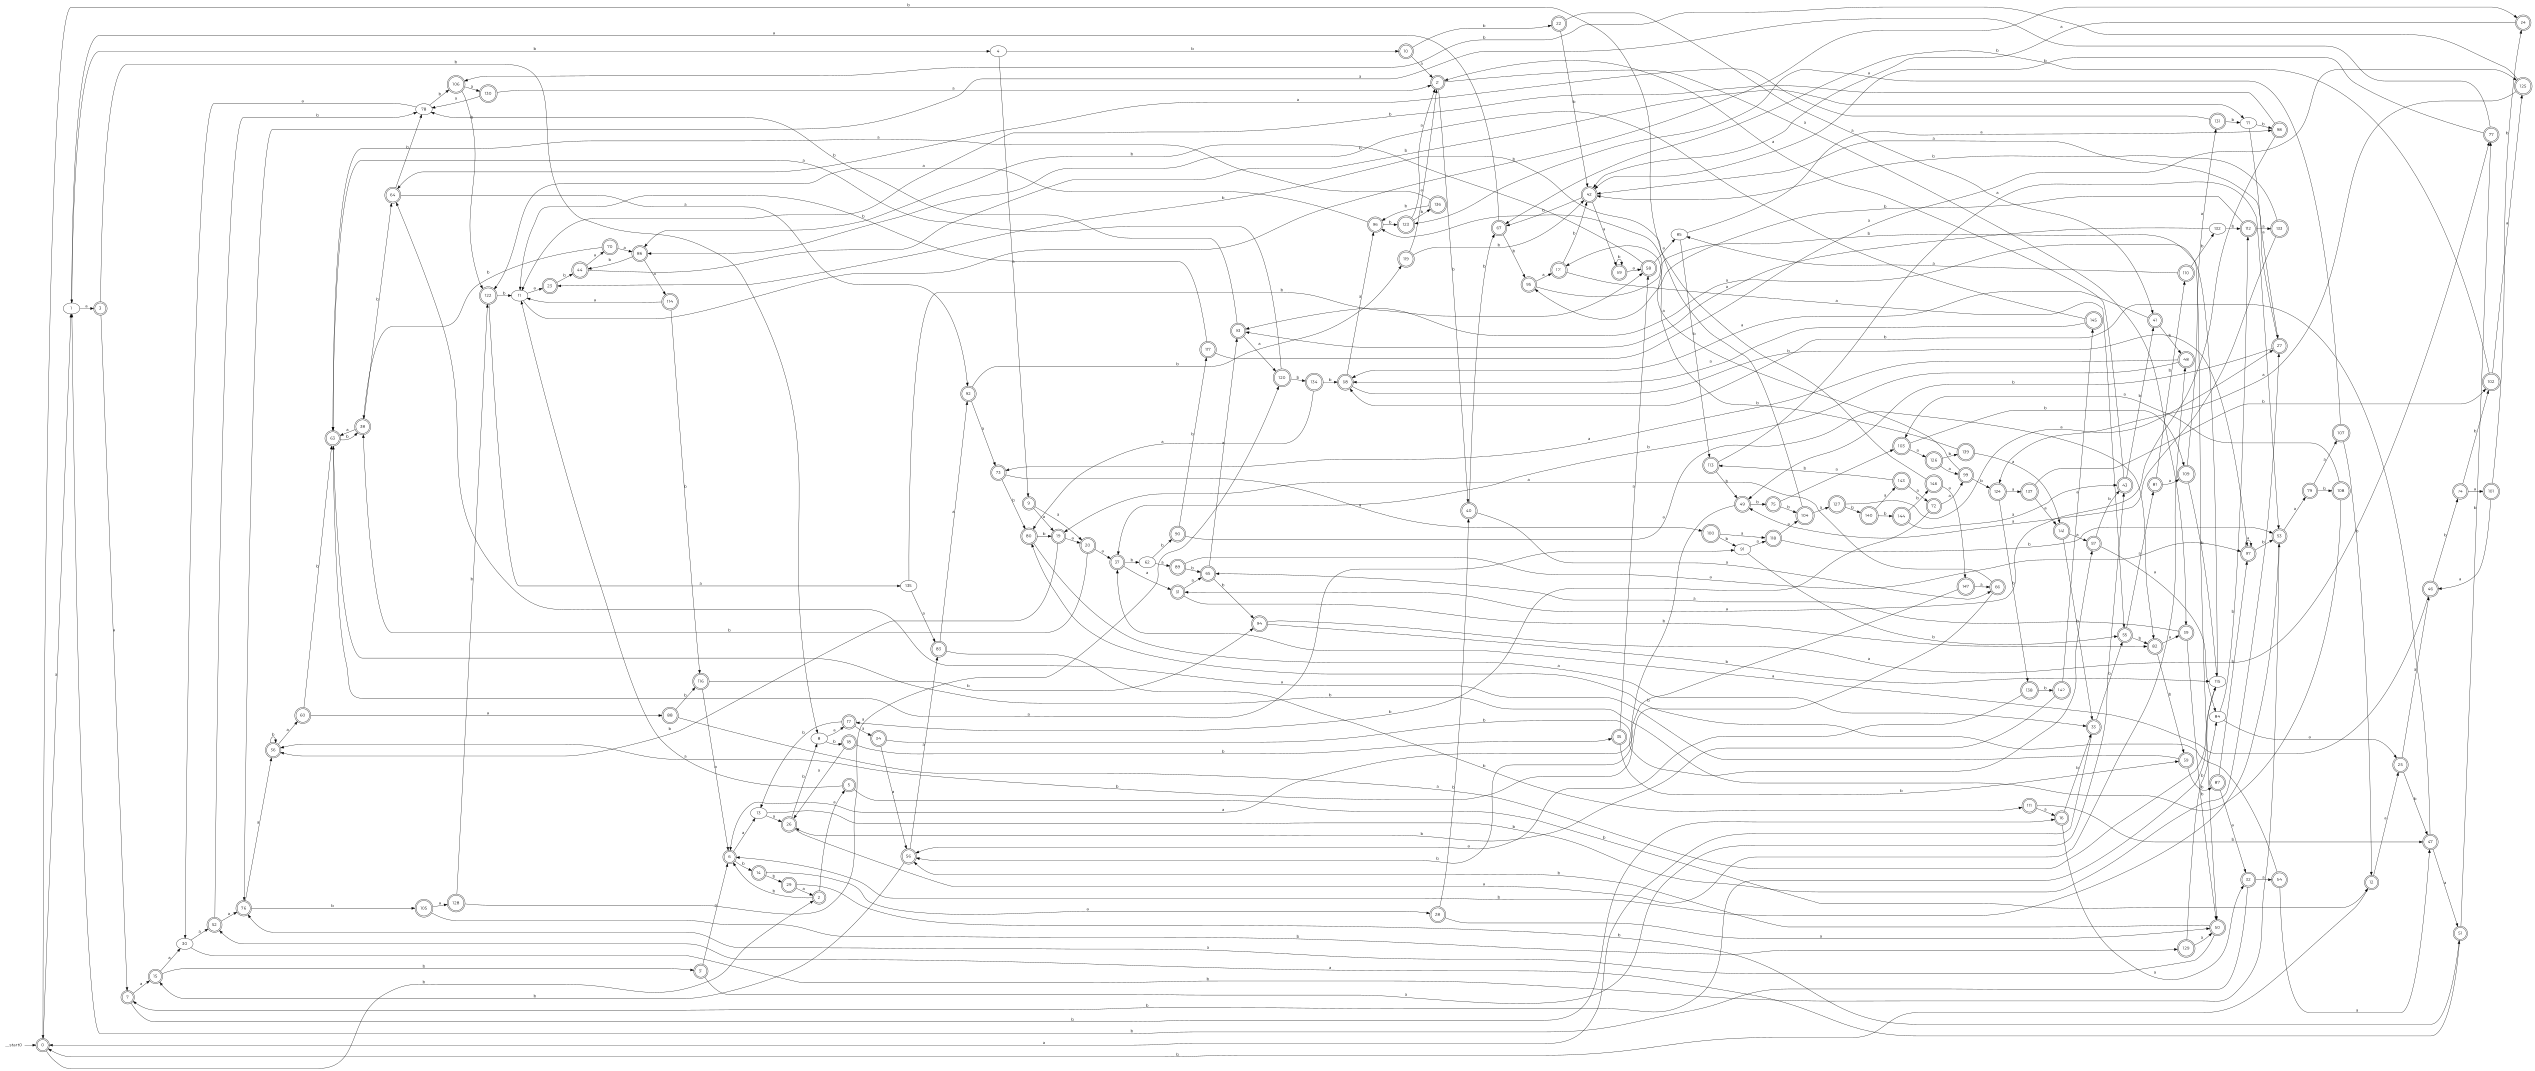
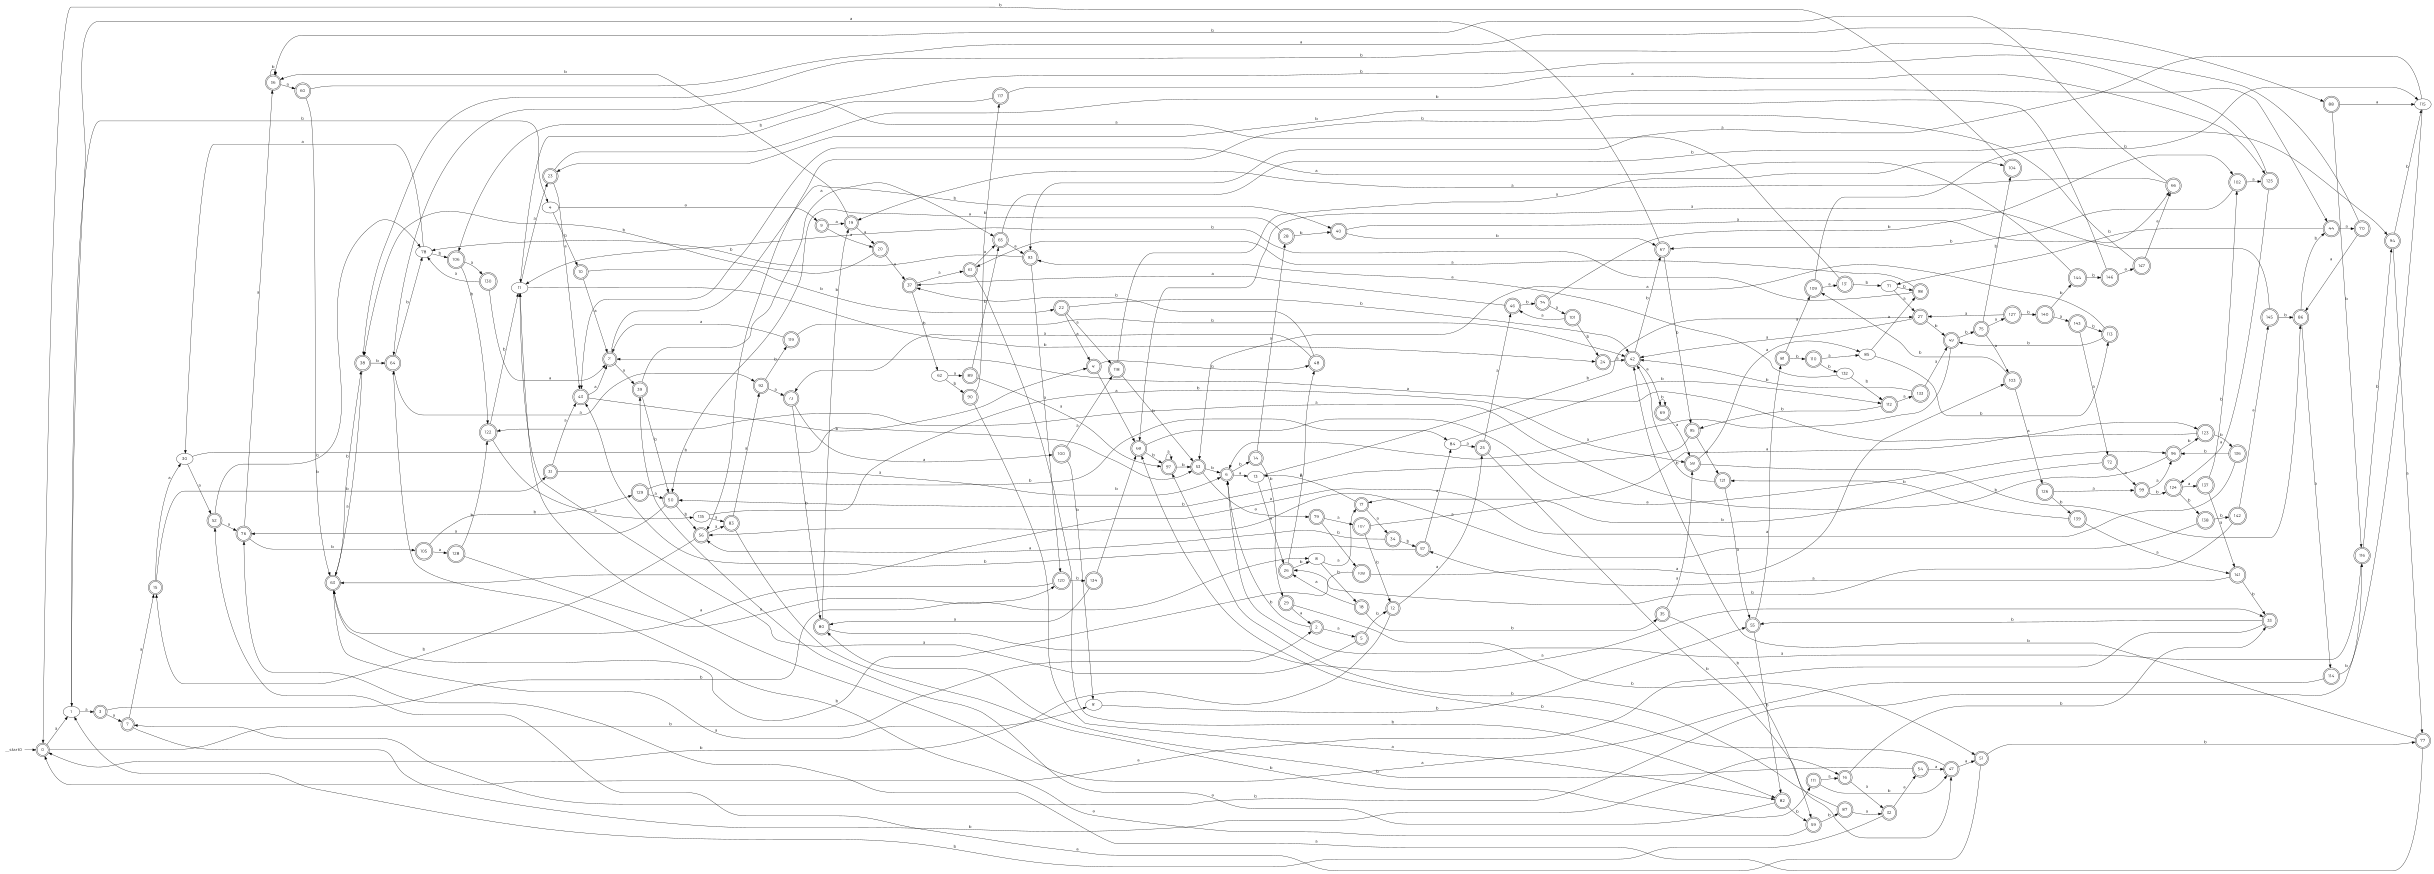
none -> (568, 284)
(1821, 510) -> (1995, 323)
(1756, 545) -> (1089, 338)
